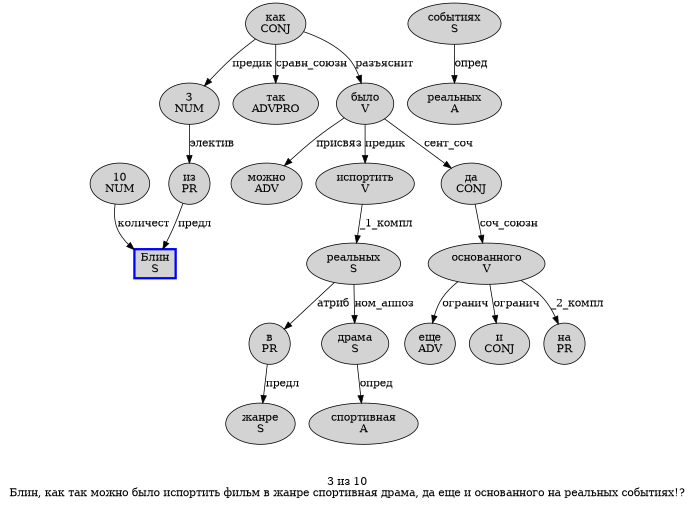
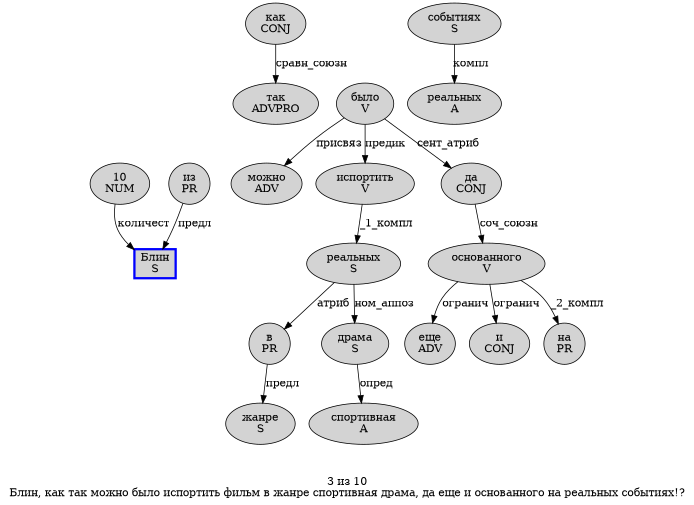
(336, 48) -> none
(471, 64) -> (471, 64)
(189, 104) -> none
(448, 144) -> (448, 144)
